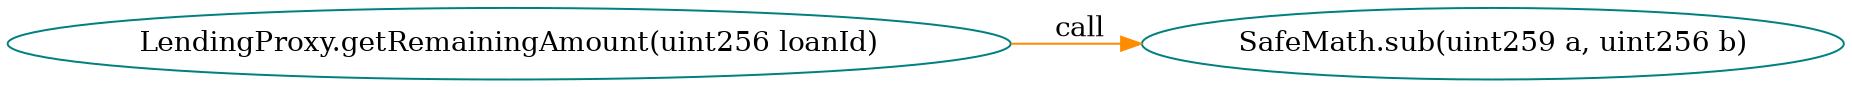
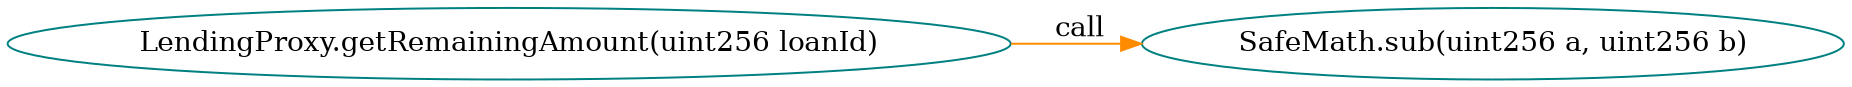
(1493, 44) -> (1493, 44)
